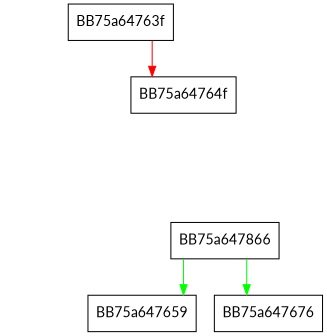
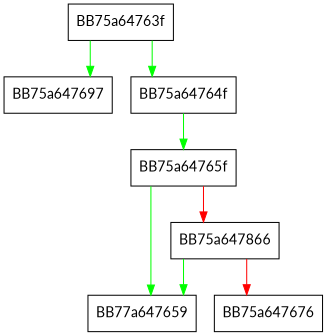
(152, 53) -> (152, 53)
none -> (58, 95)
none -> (184, 168)
(247, 272) -> (247, 272)
(142, 313) -> (142, 313)
